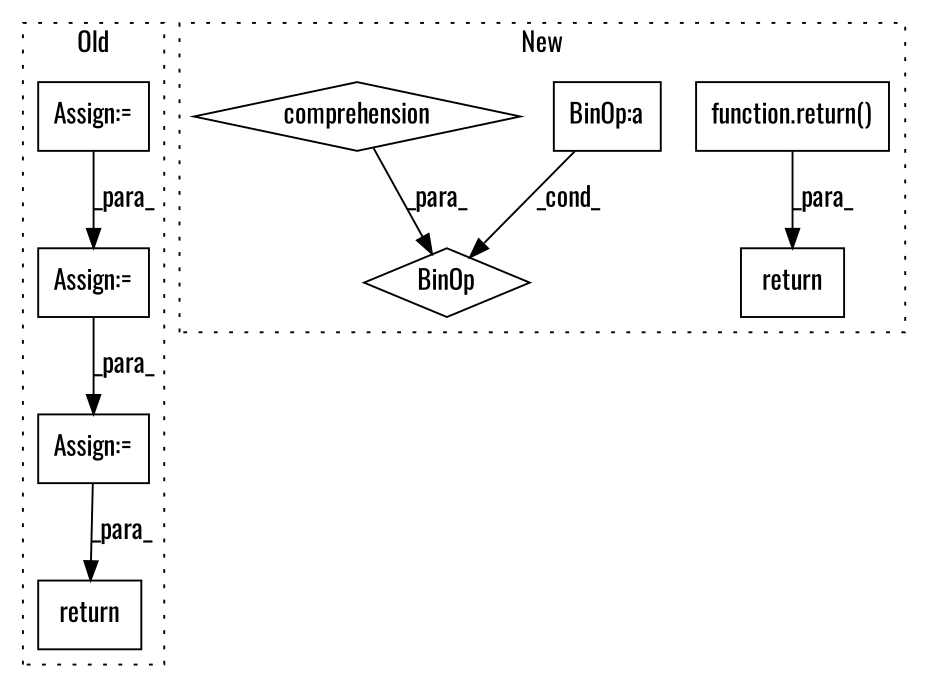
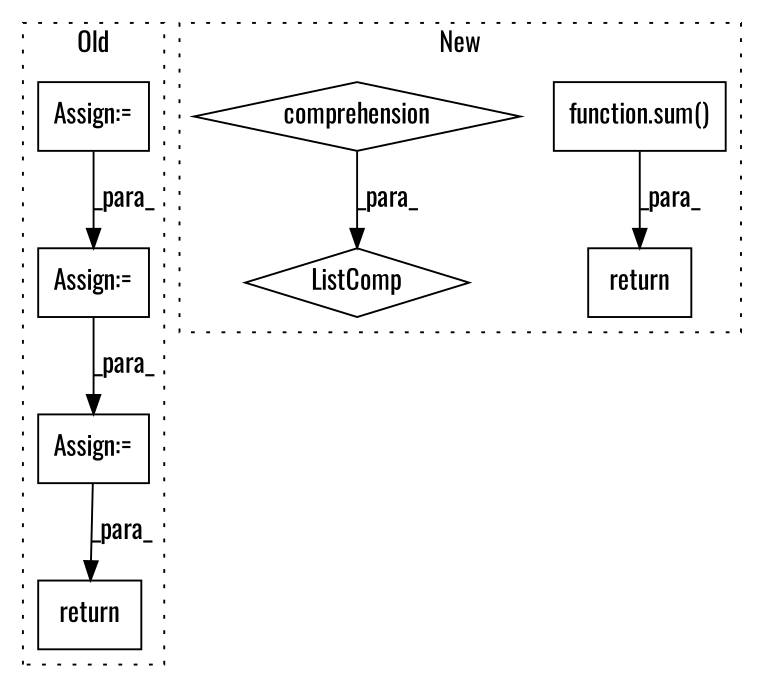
(607, 116) -> none
(793, 116) -> (640, 116)
(447, 283) -> (357, 283)
